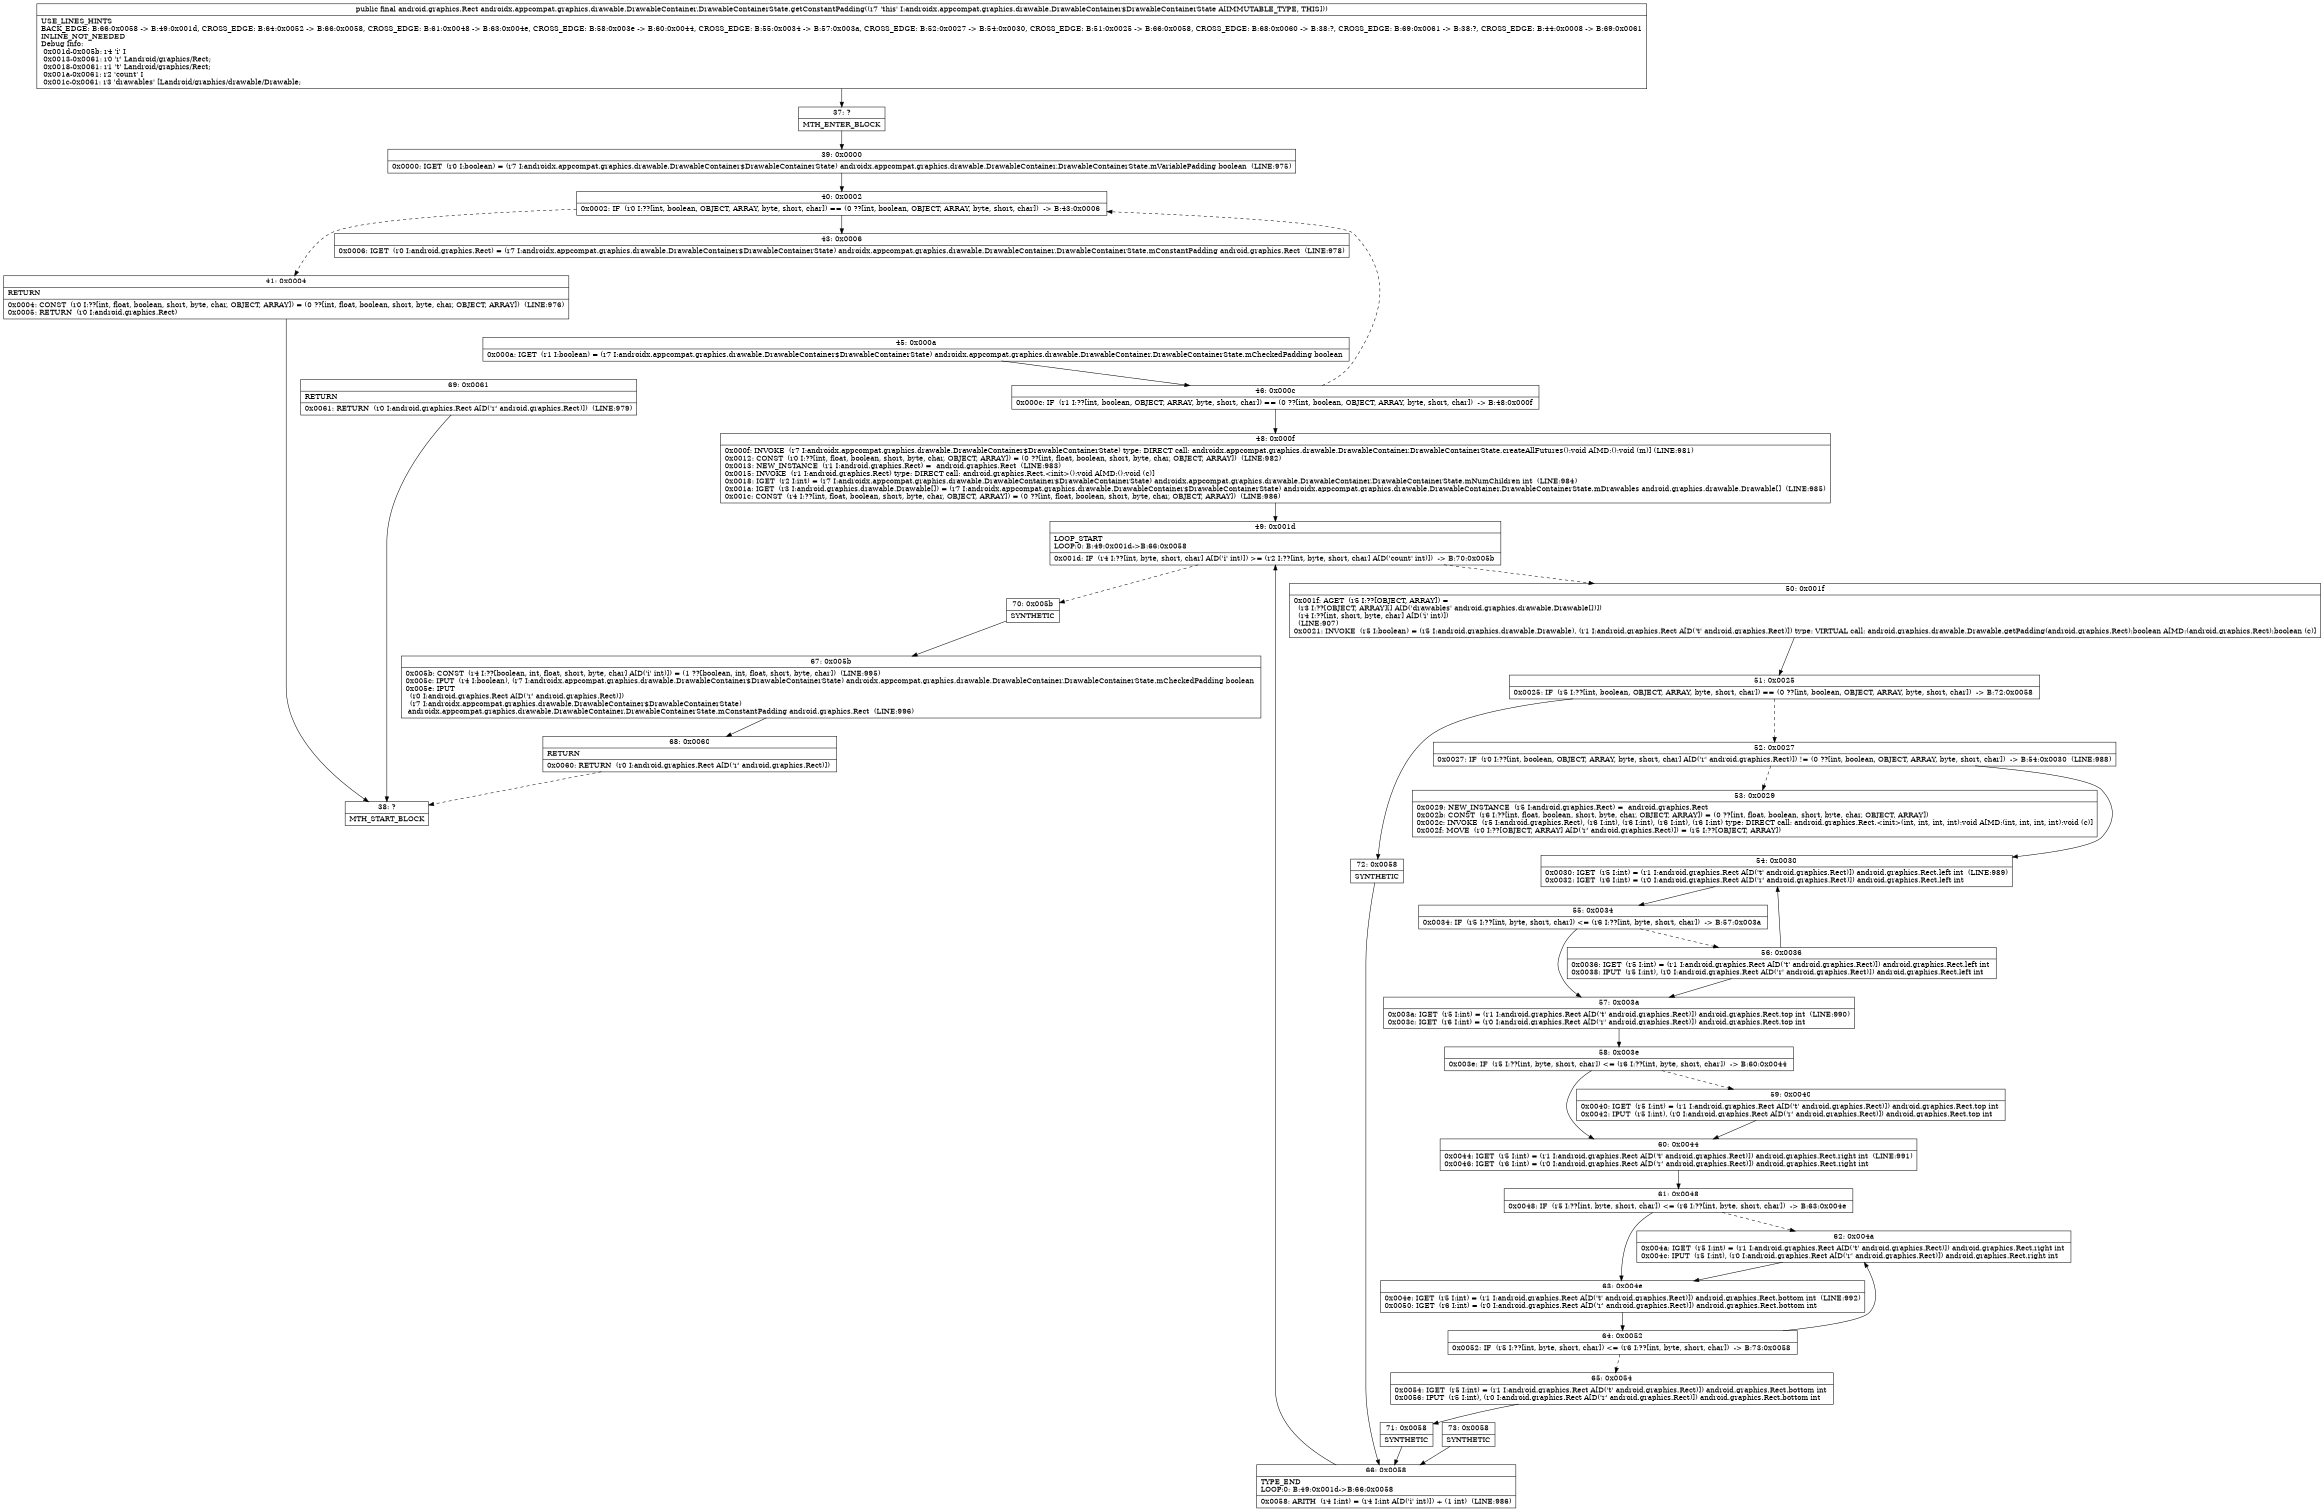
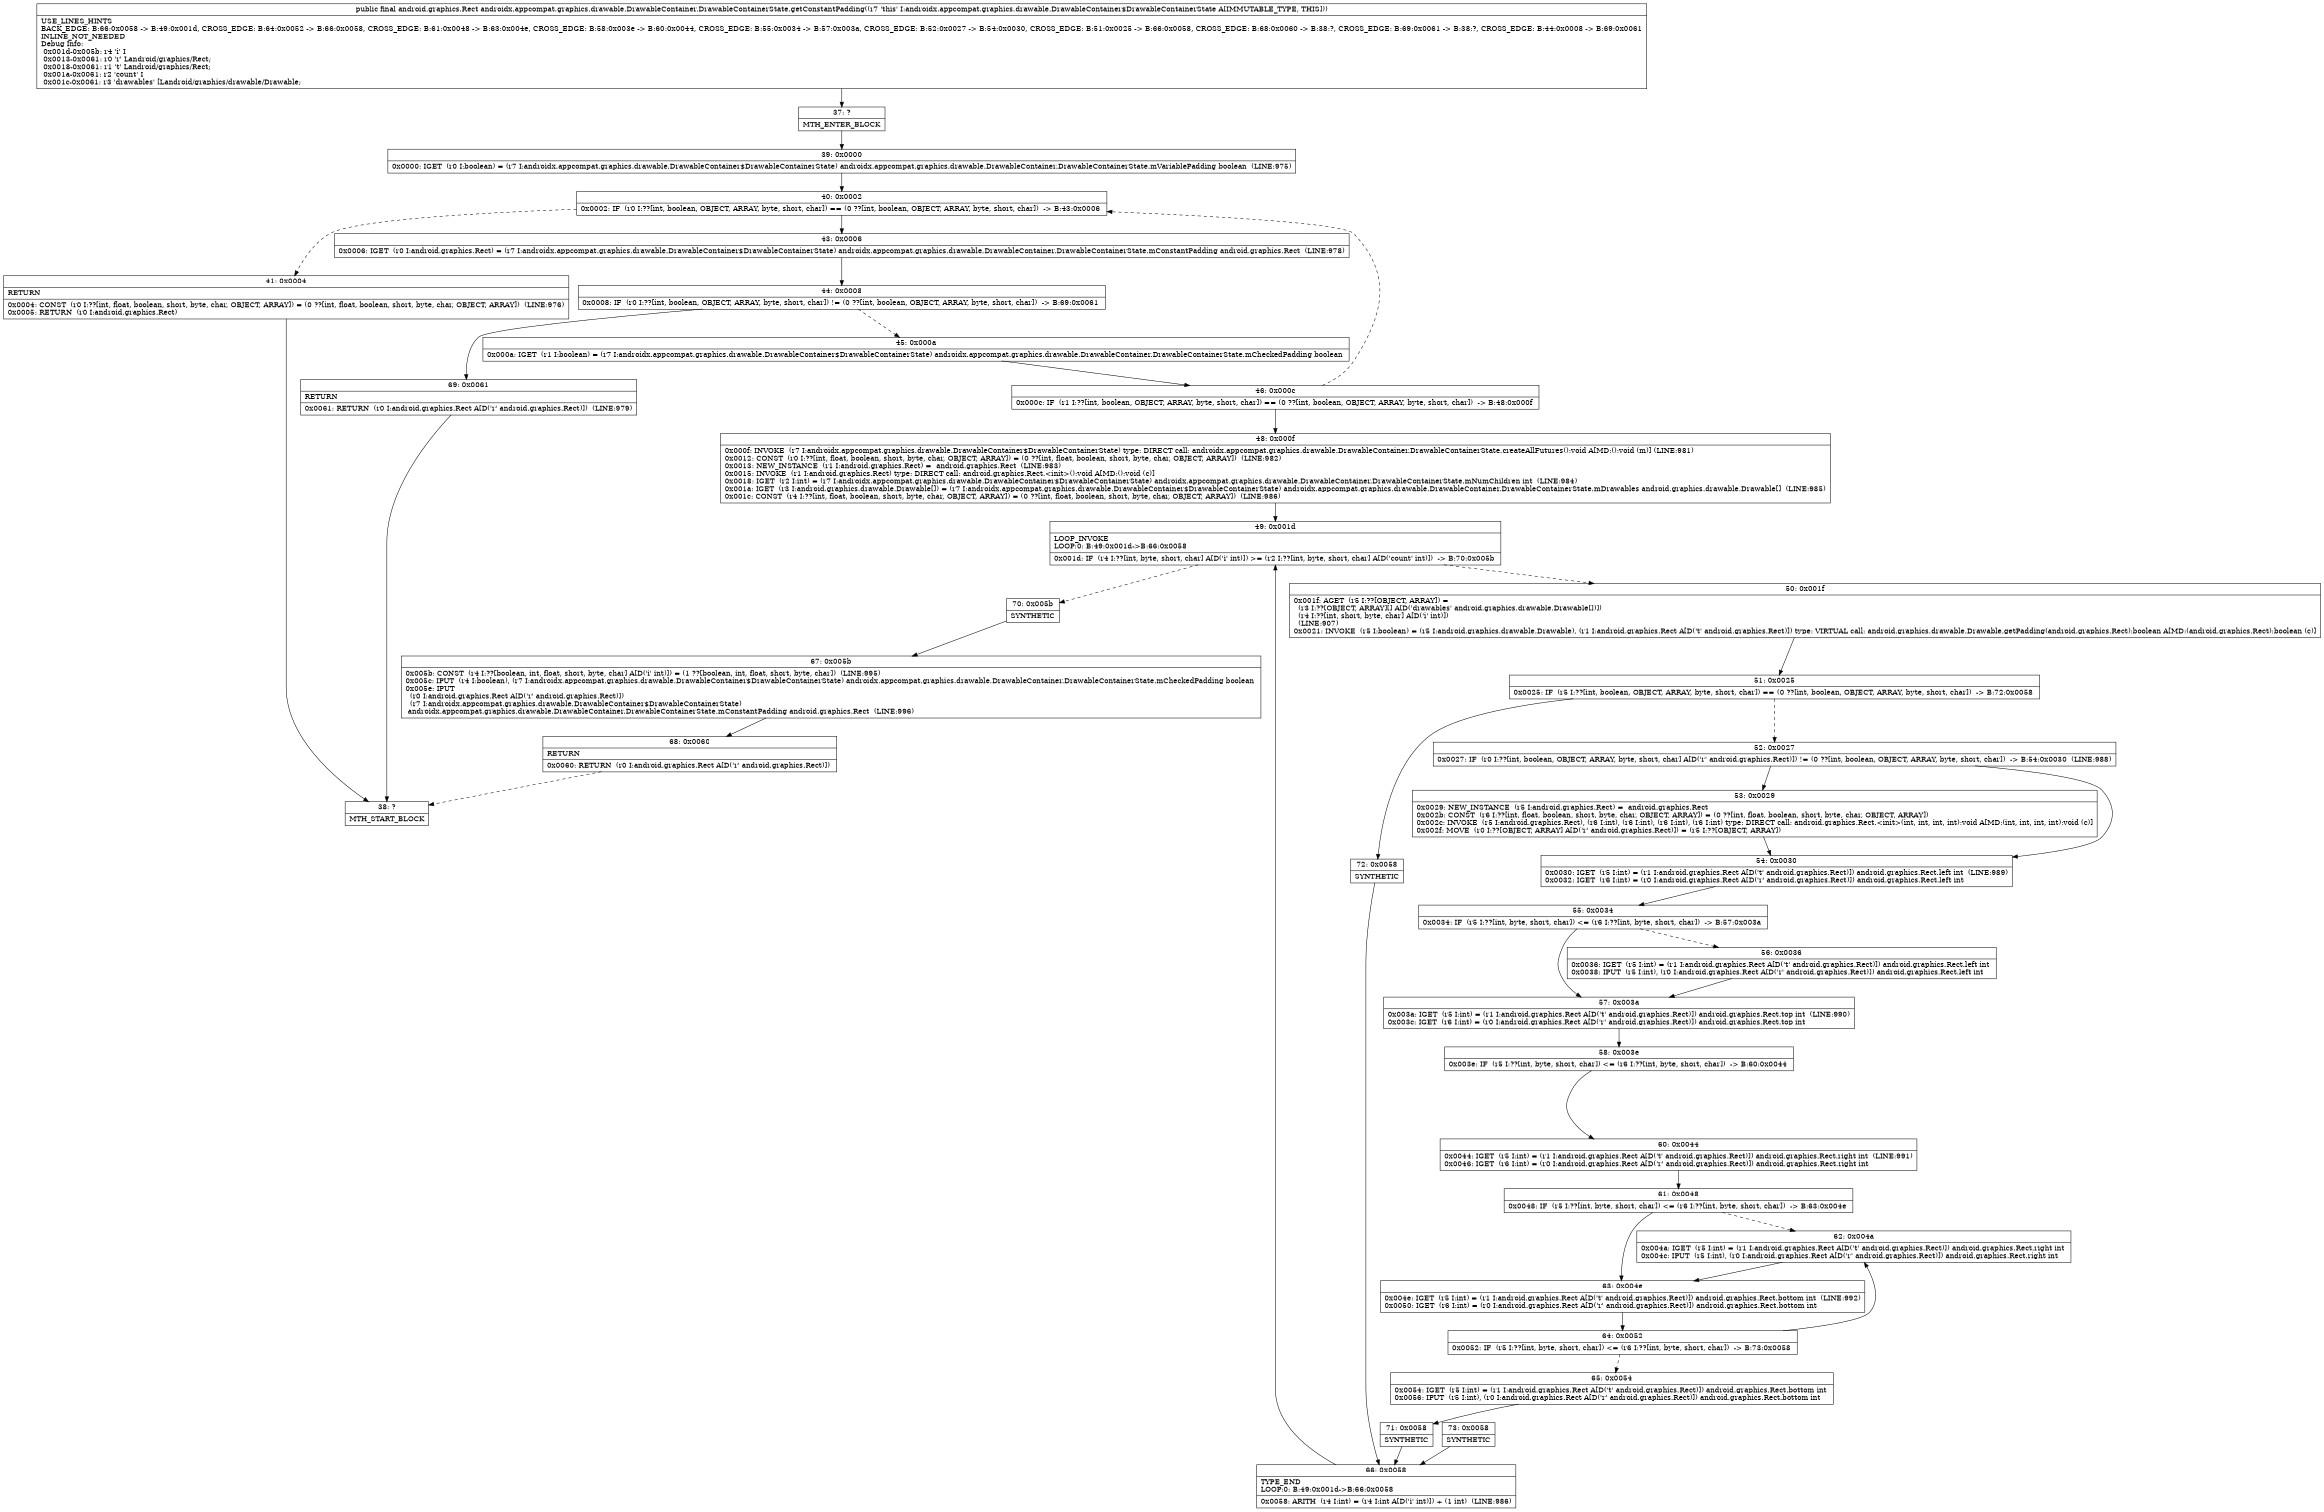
none -> (842, 297)
(1078, 539) -> (1081, 539)
(1767, 776) -> (1767, 776)
(1779, 920) -> (1766, 844)
(1791, 1105) -> none
